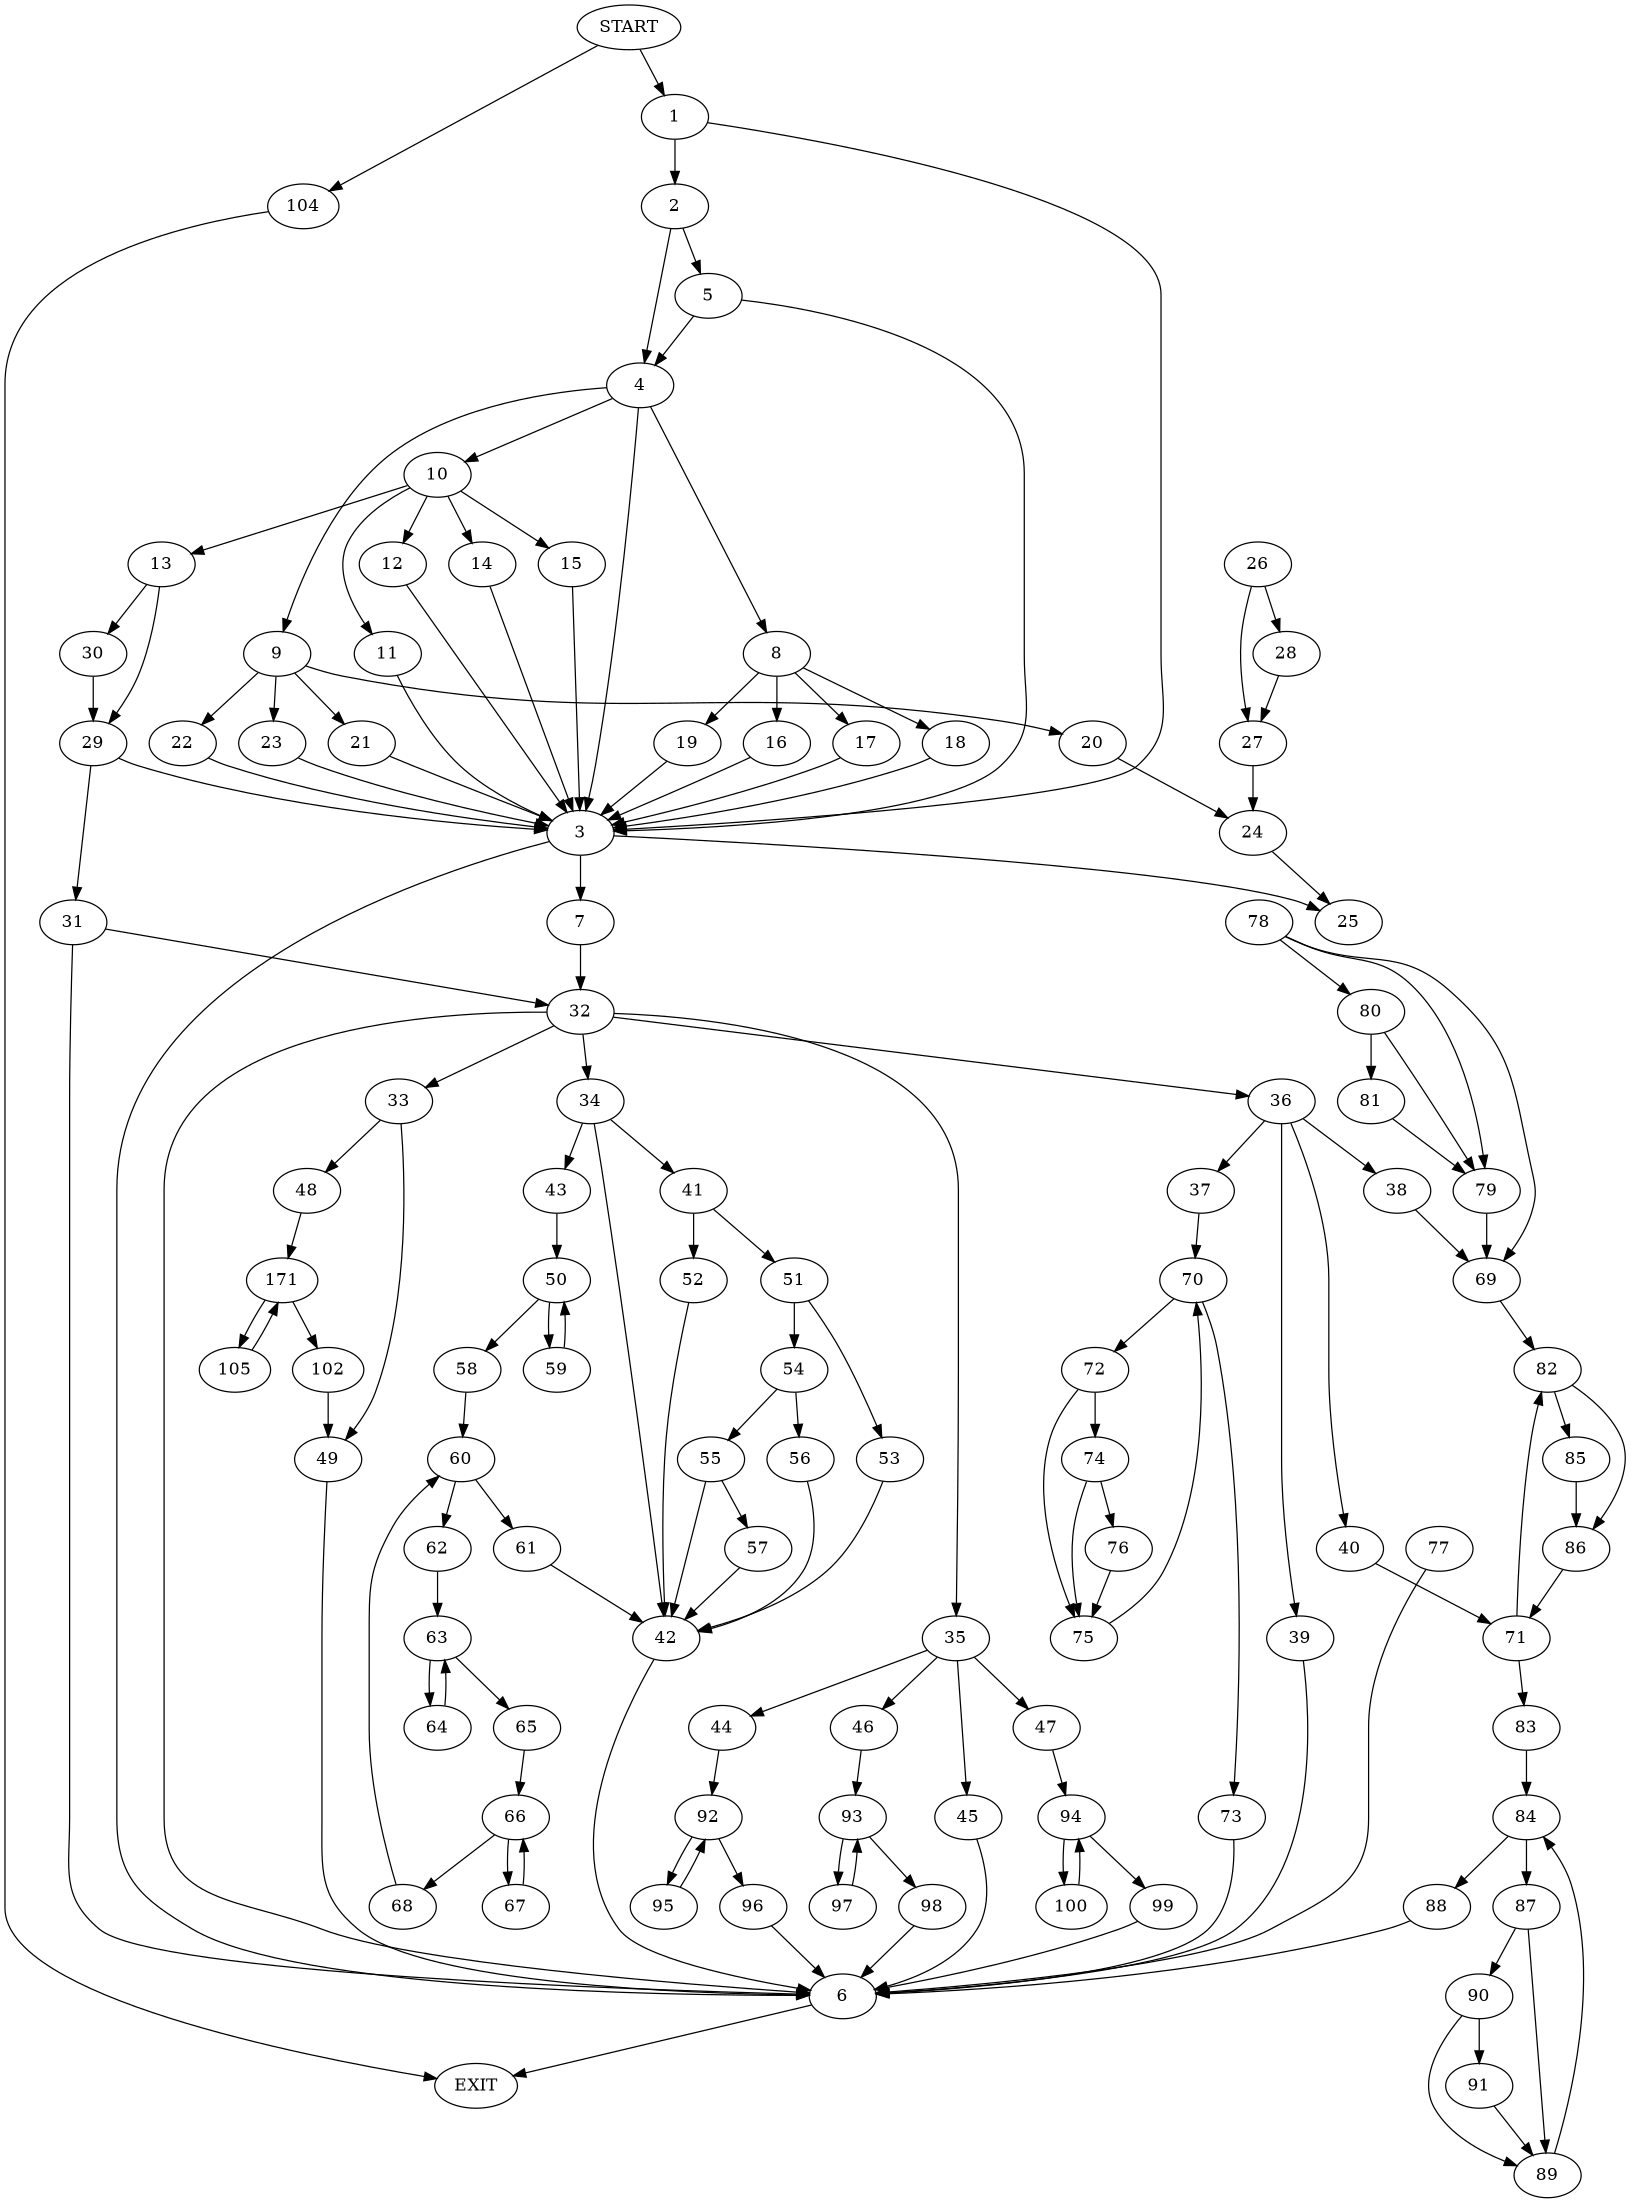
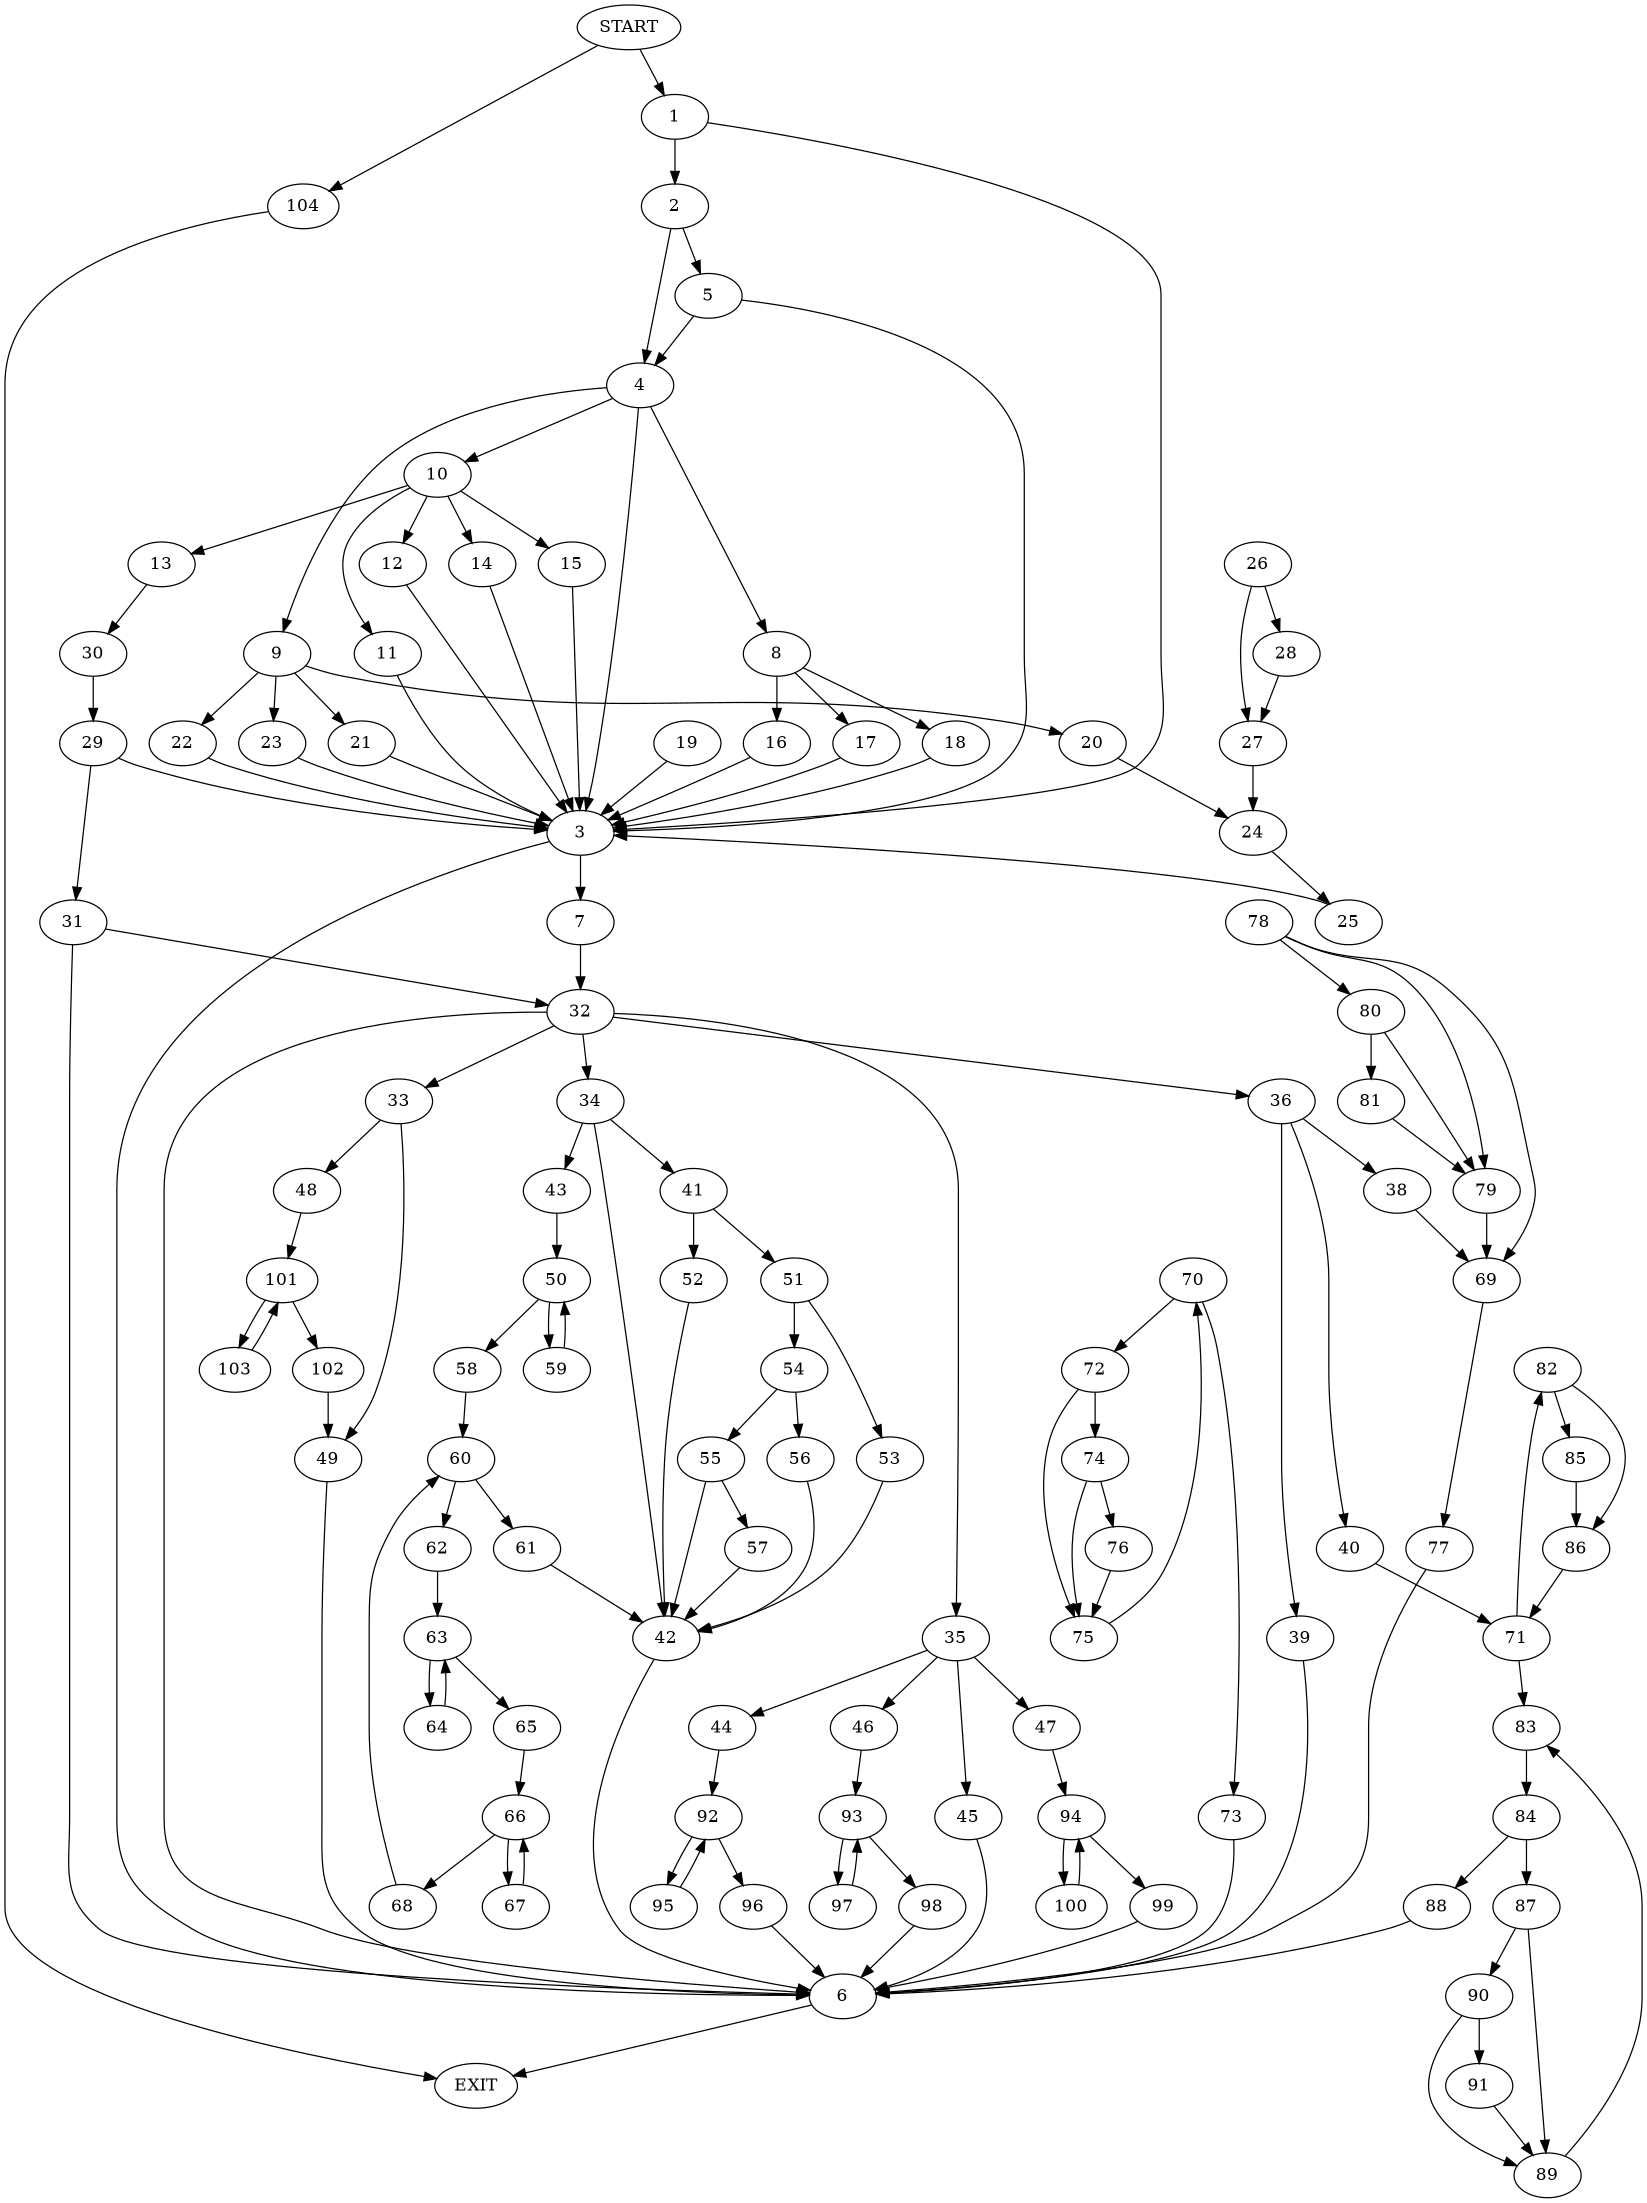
(146, 653) -> none
(737, 694) -> none
(963, 858) -> (979, 857)
(1201, 1191) -> none
(282, 1280) -> (282, 1280)
(1514, 1320) -> (1464, 1408)
(235, 1370) -> (235, 1370)
(1583, 1999) -> (1642, 1952)
